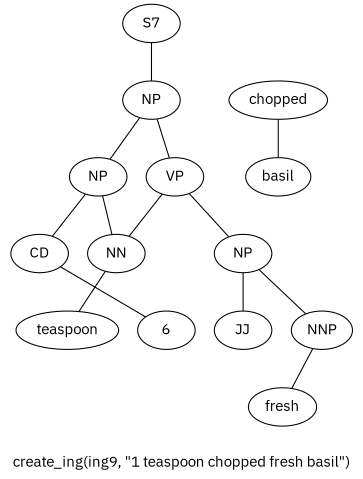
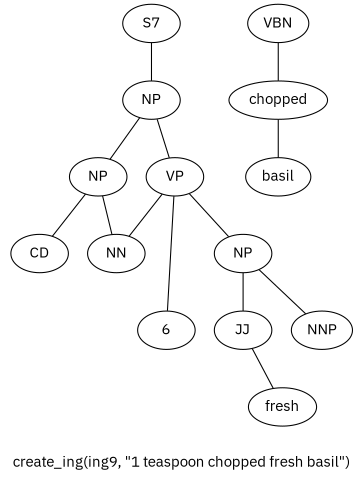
none -> (278, 23)
(103, 292) -> (171, 254)
(67, 330) -> none
(302, 368) -> (263, 368)
